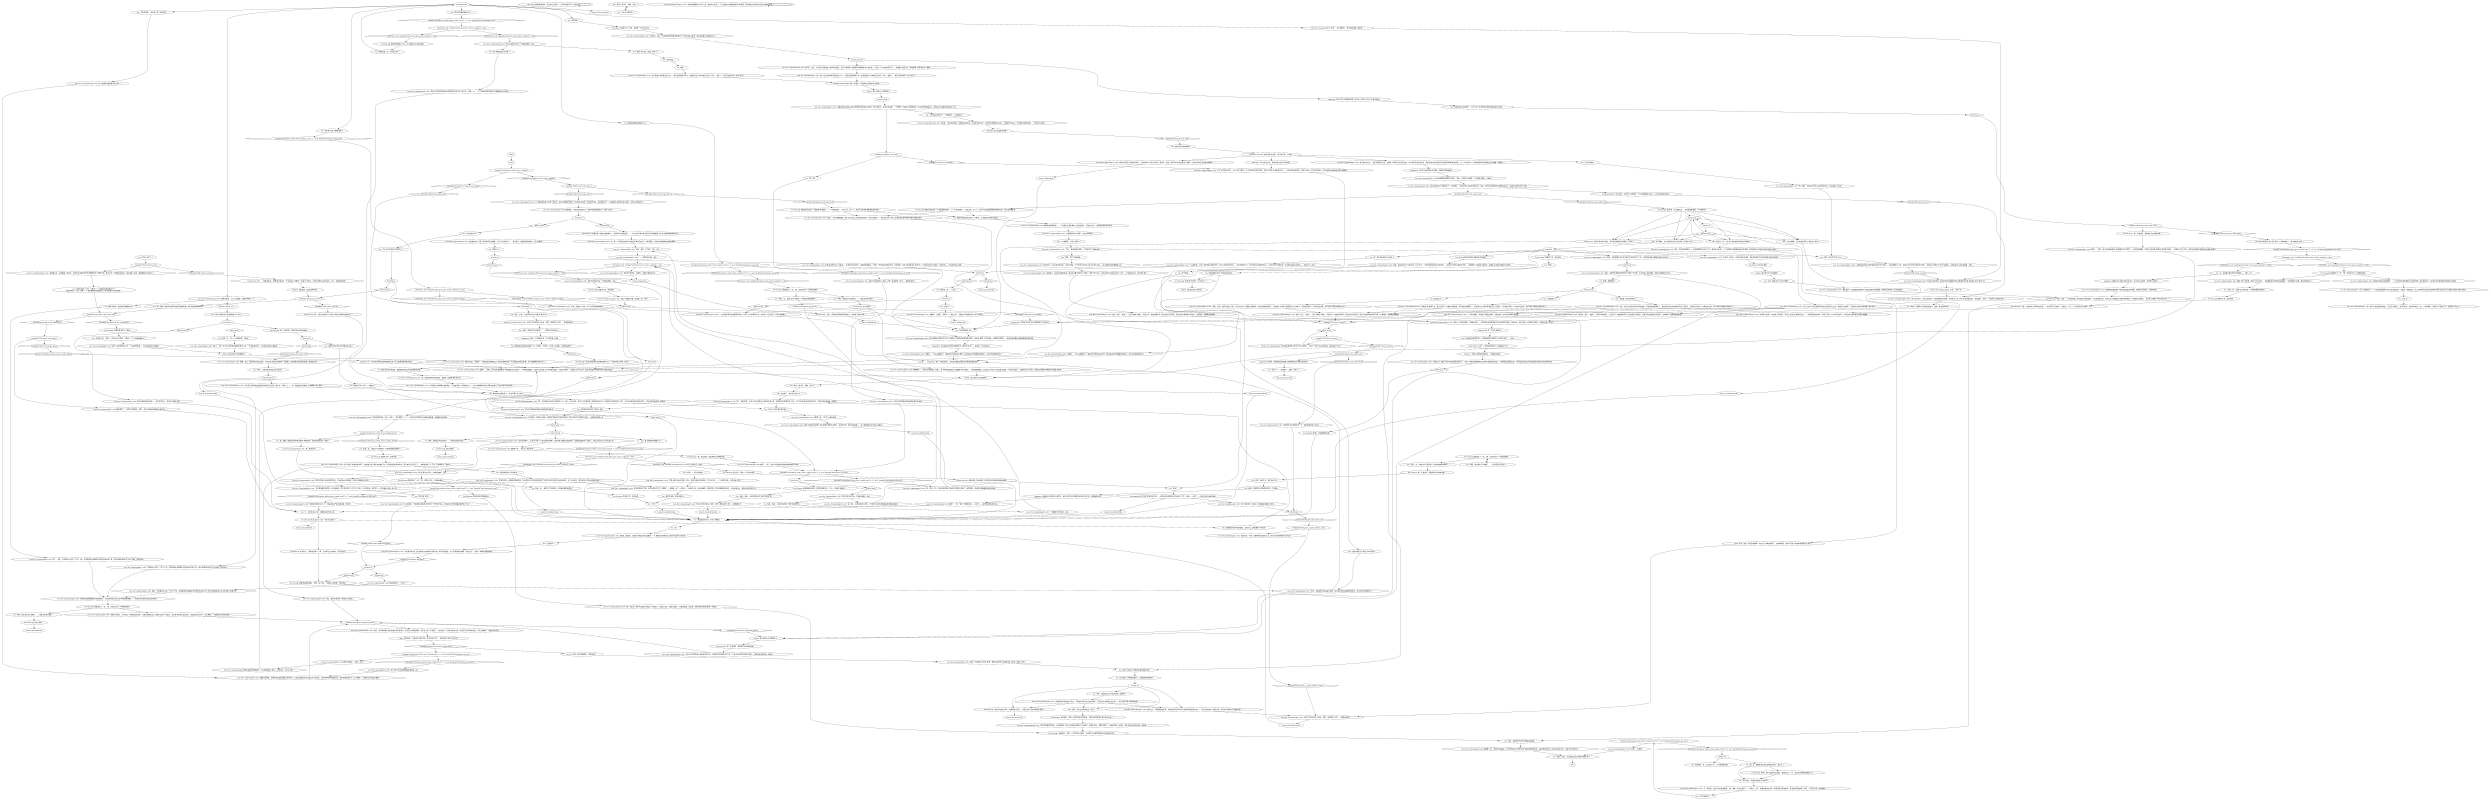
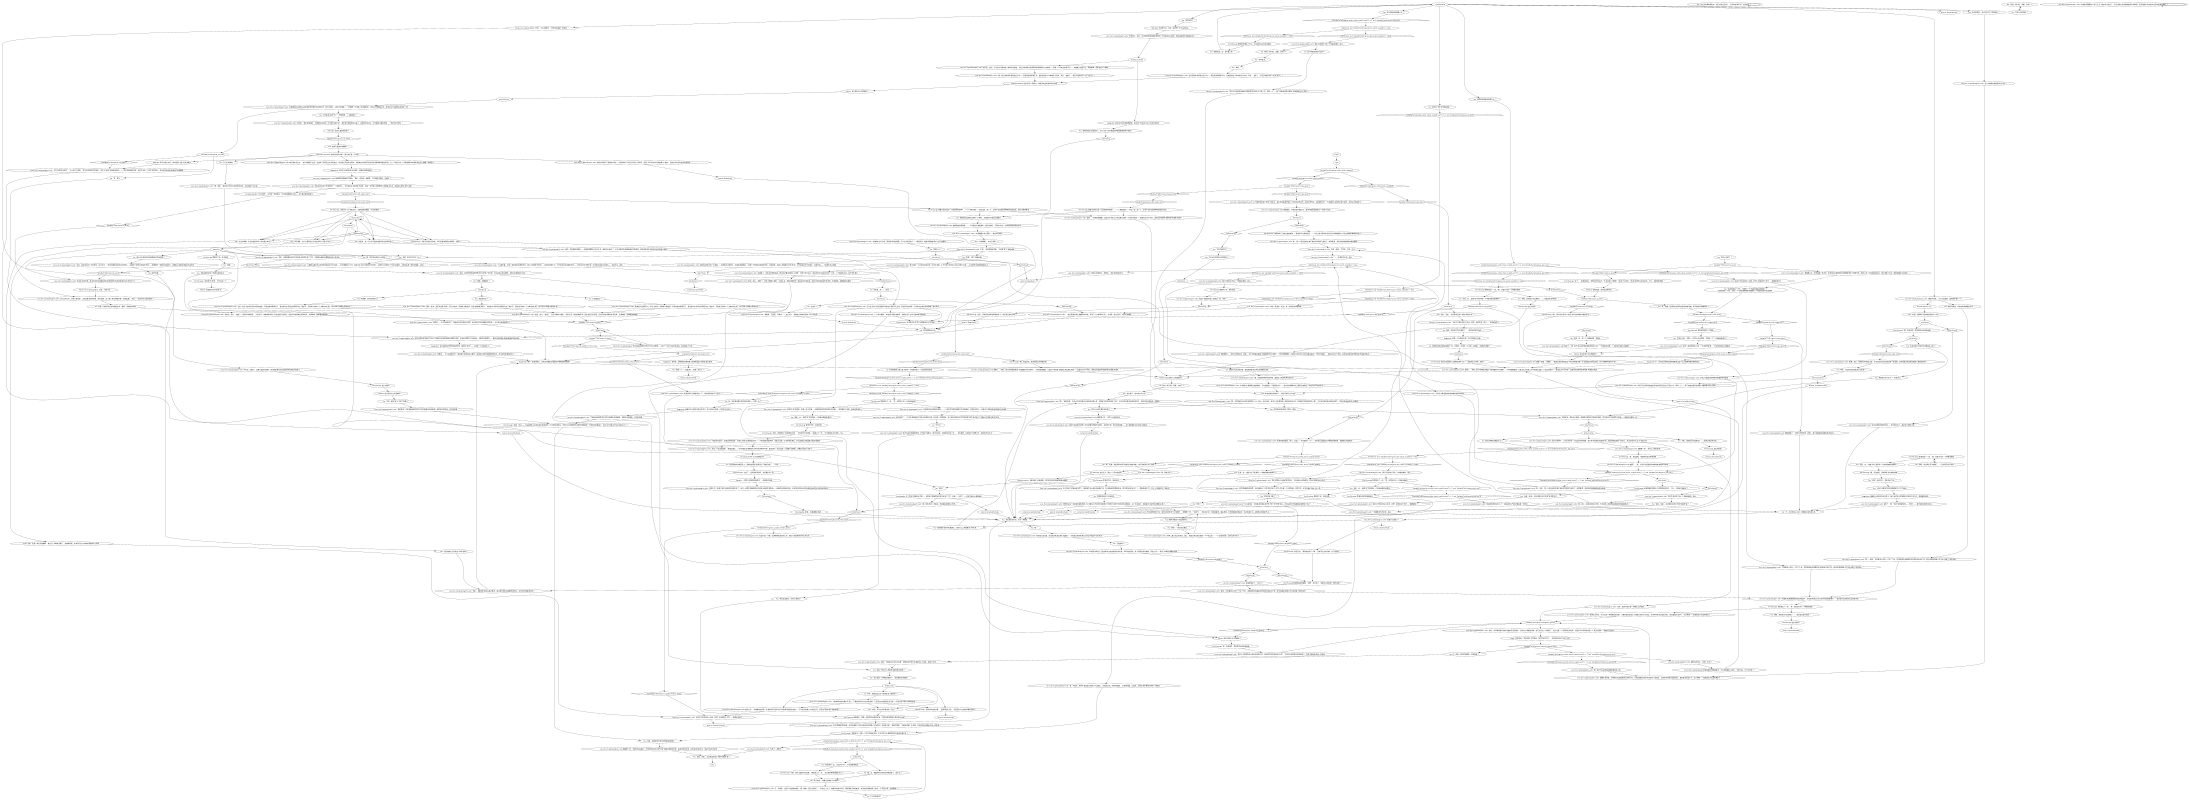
(663, 500) -> (1178, 524)
none -> (789, 599)
(1773, 769) -> (827, 769)
